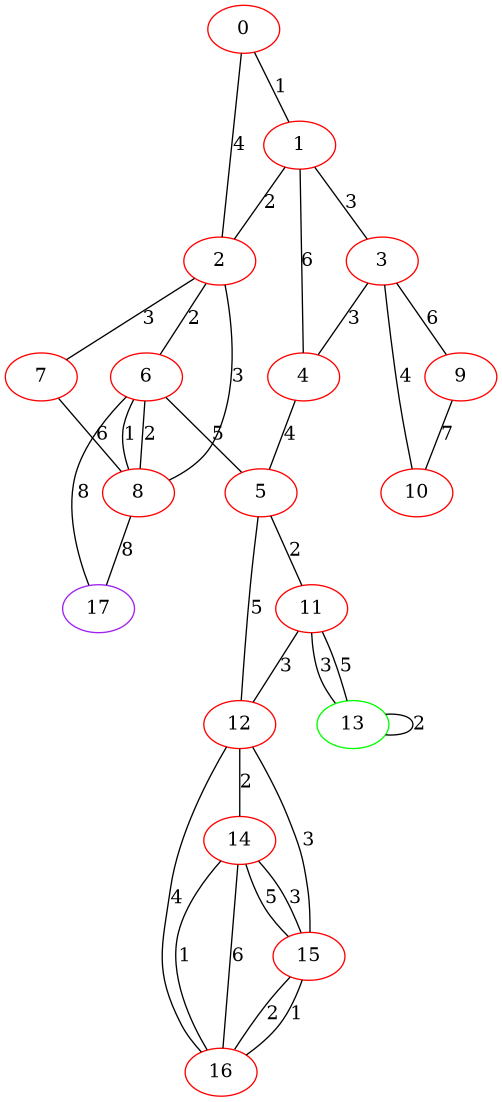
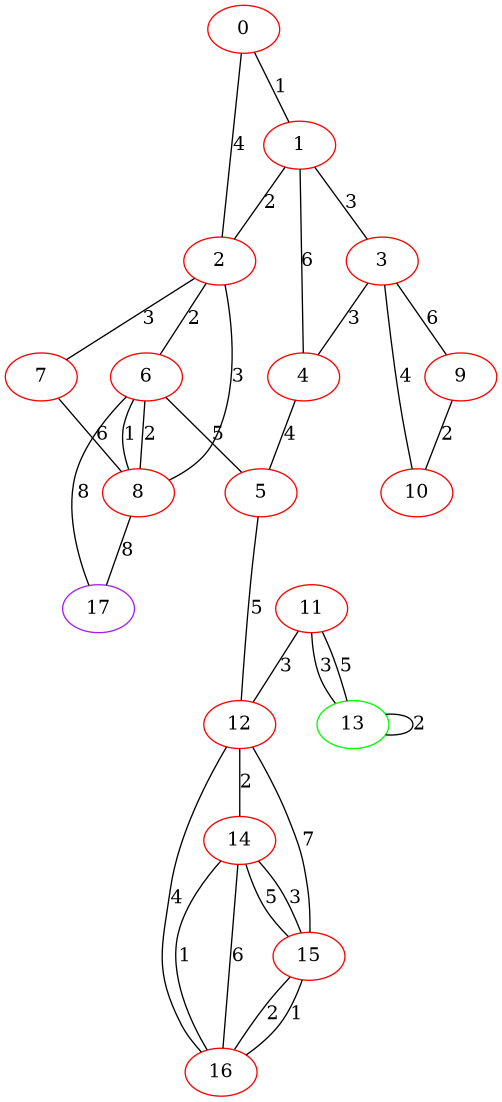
(448, 435) -> (448, 435)
(286, 551) -> none
(309, 840) -> (309, 840)
